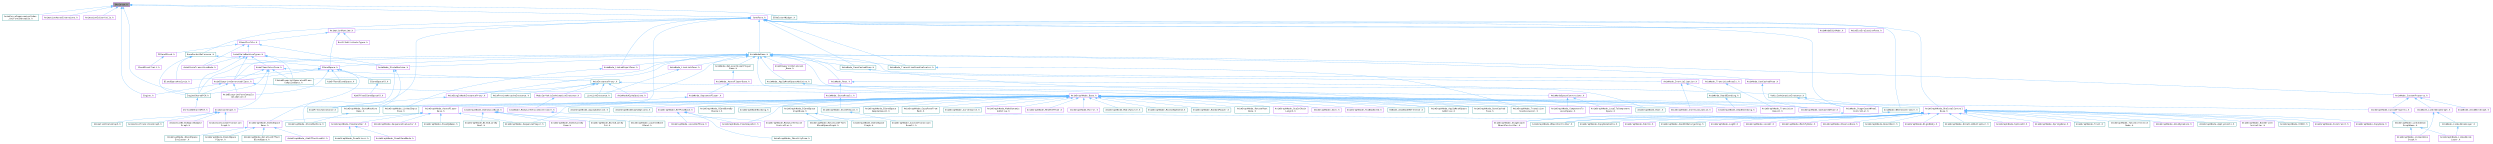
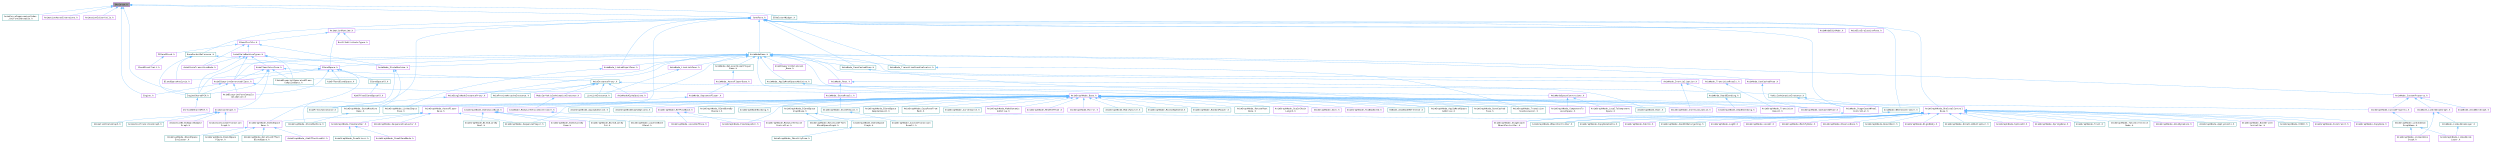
(441, 124) -> none
(728, 131) -> (826, 132)
